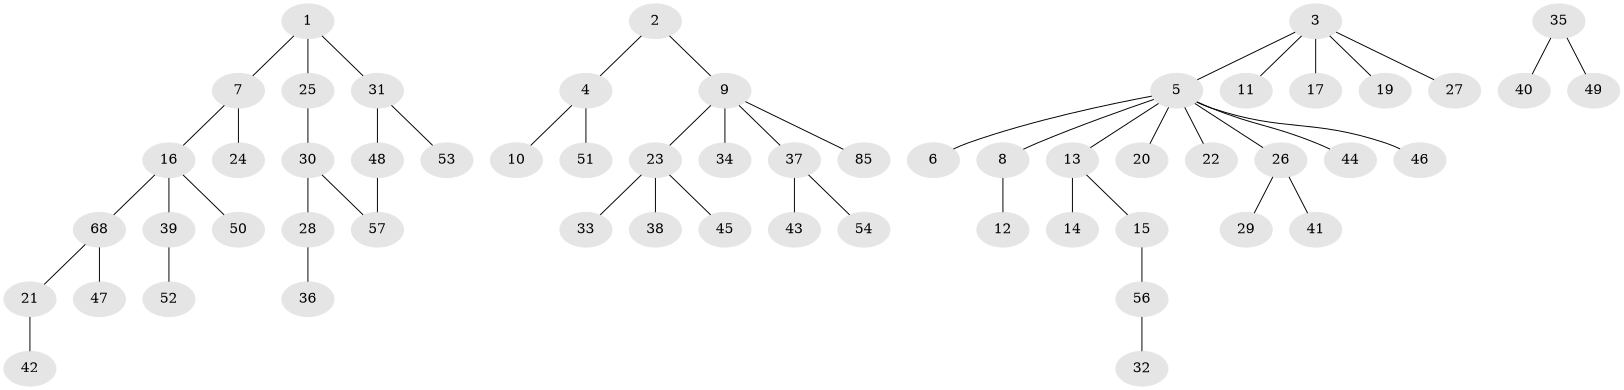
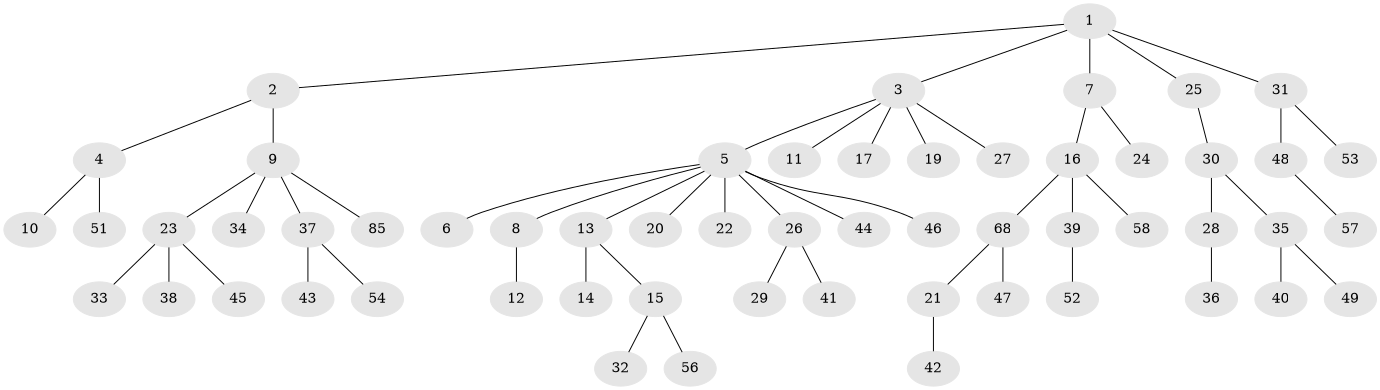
none -> (681, 56)
none -> (994, 56)
(343, 195) -> (1246, 195)
(238, 230) -> (1142, 230)
(1142, 334) -> (638, 334)
